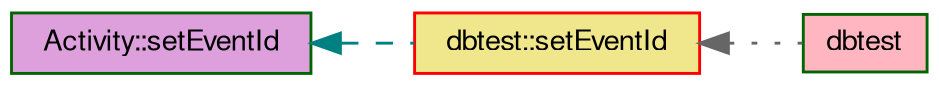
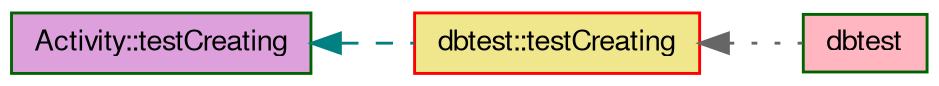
(161, 43) -> (161, 43)
(557, 43) -> (557, 43)
